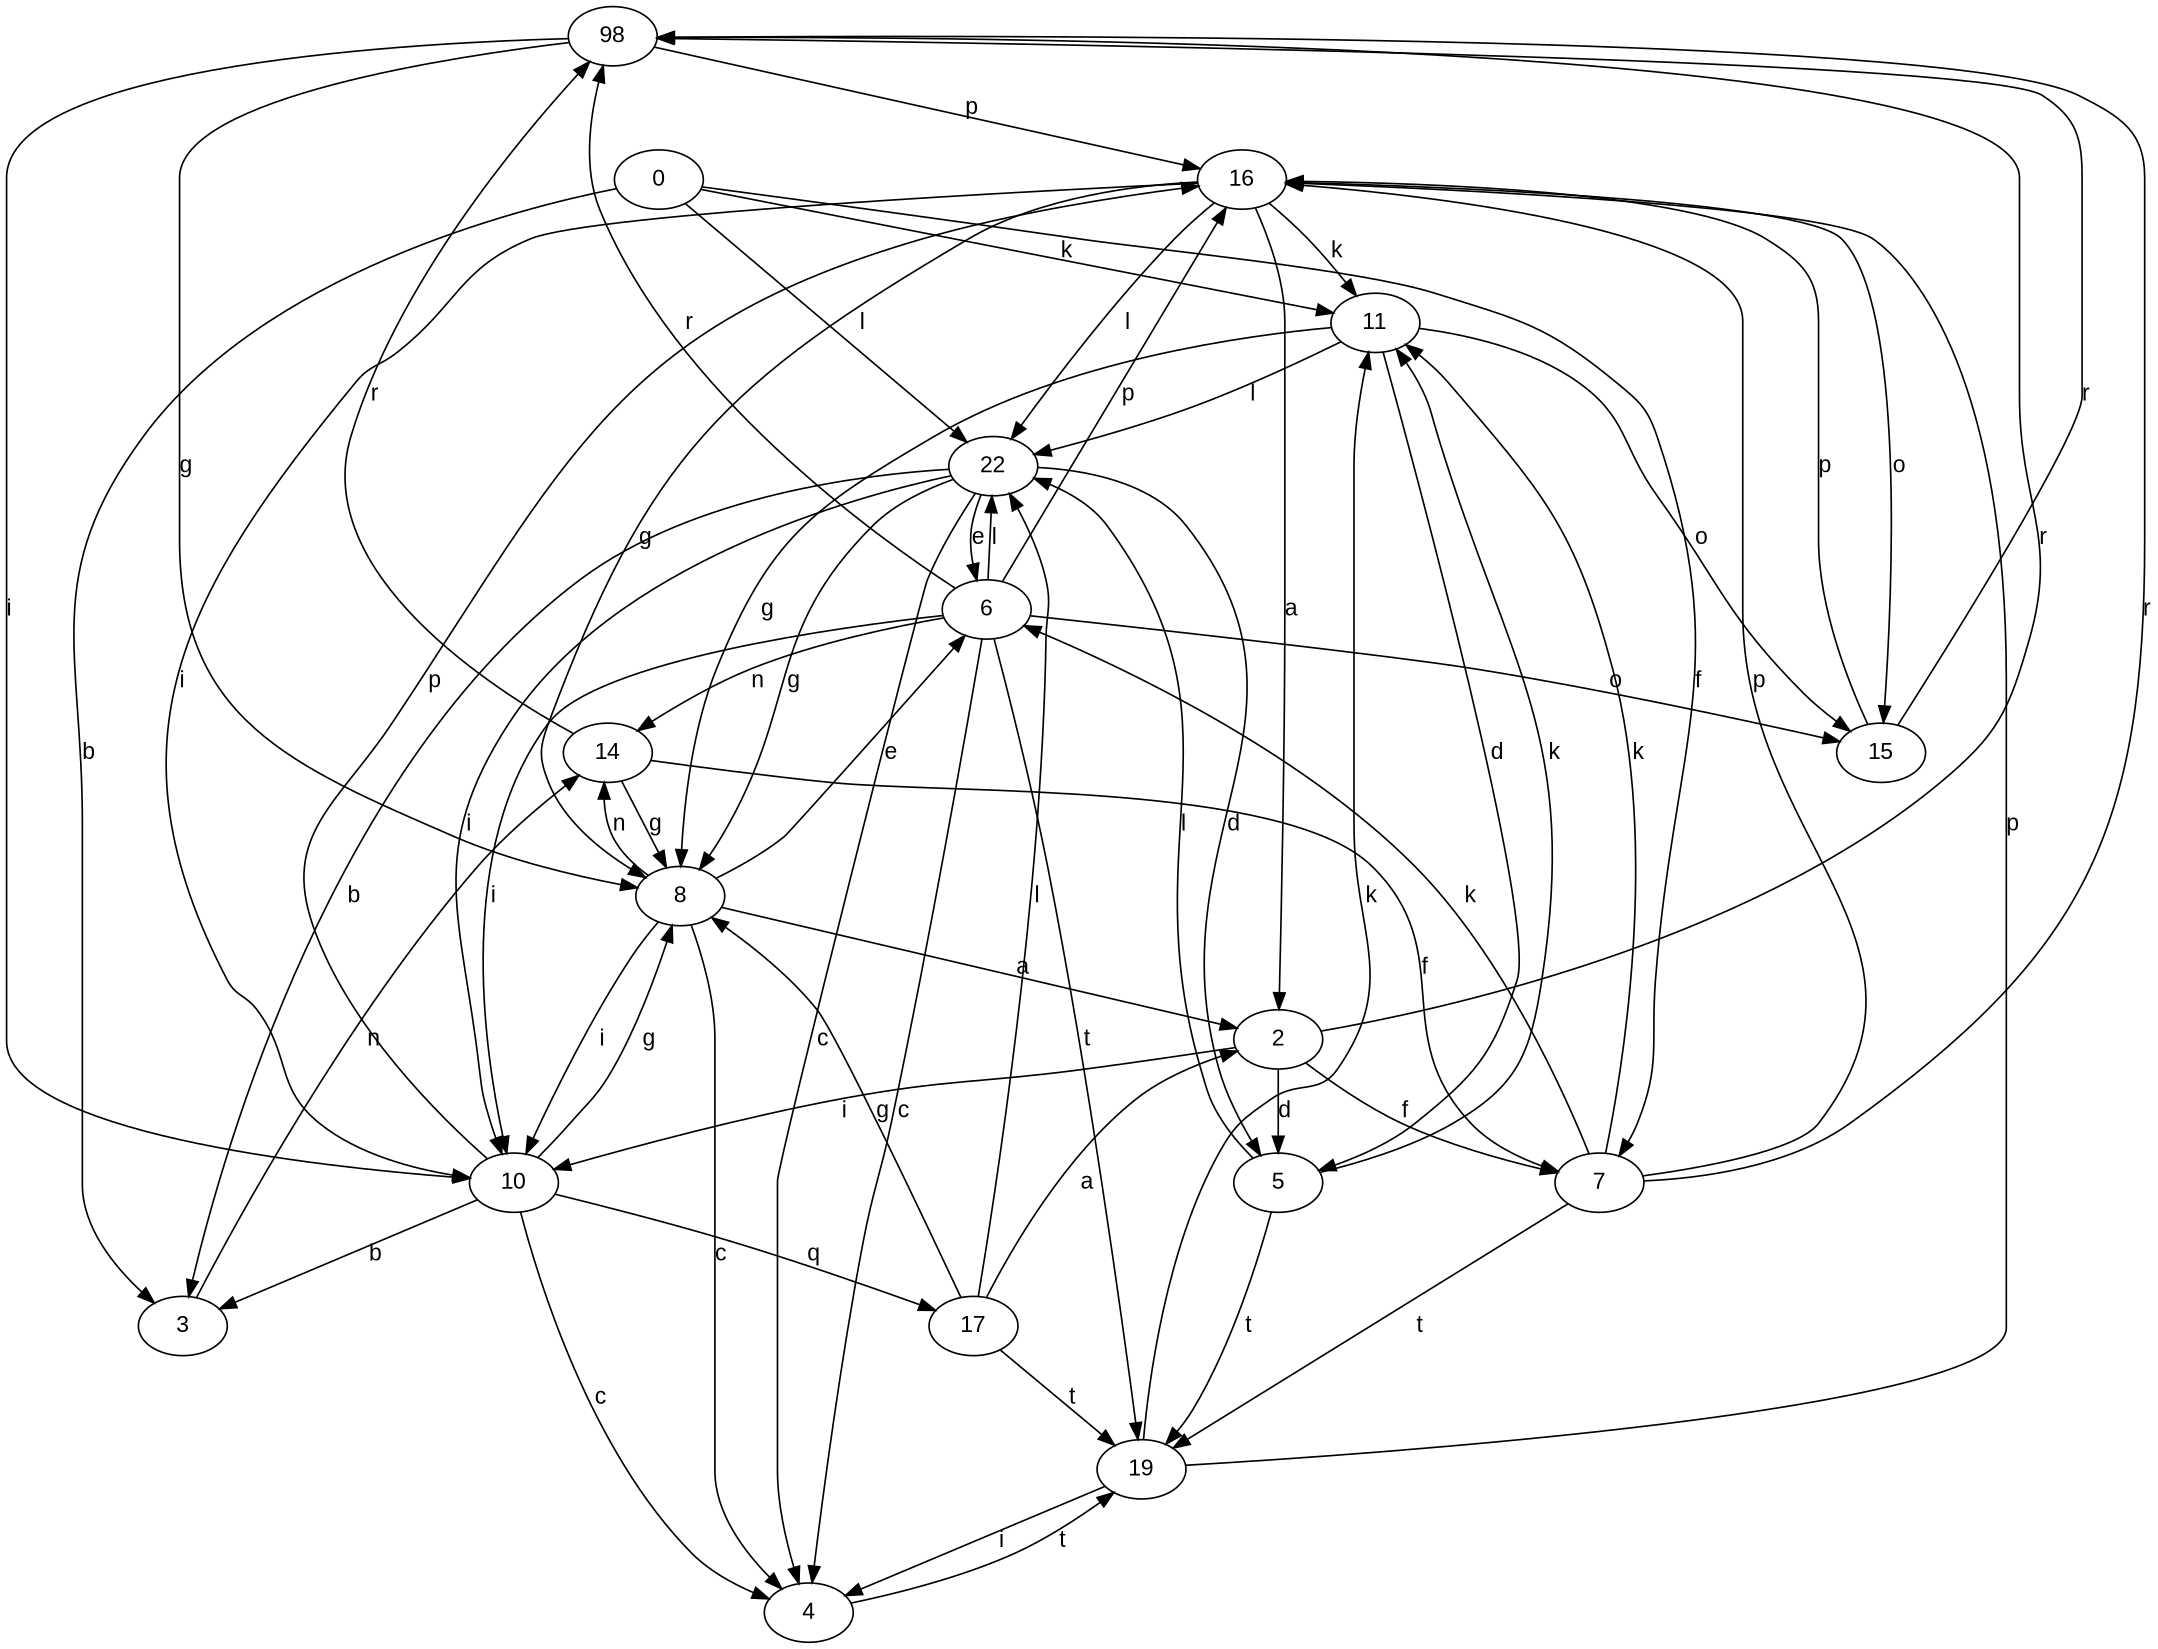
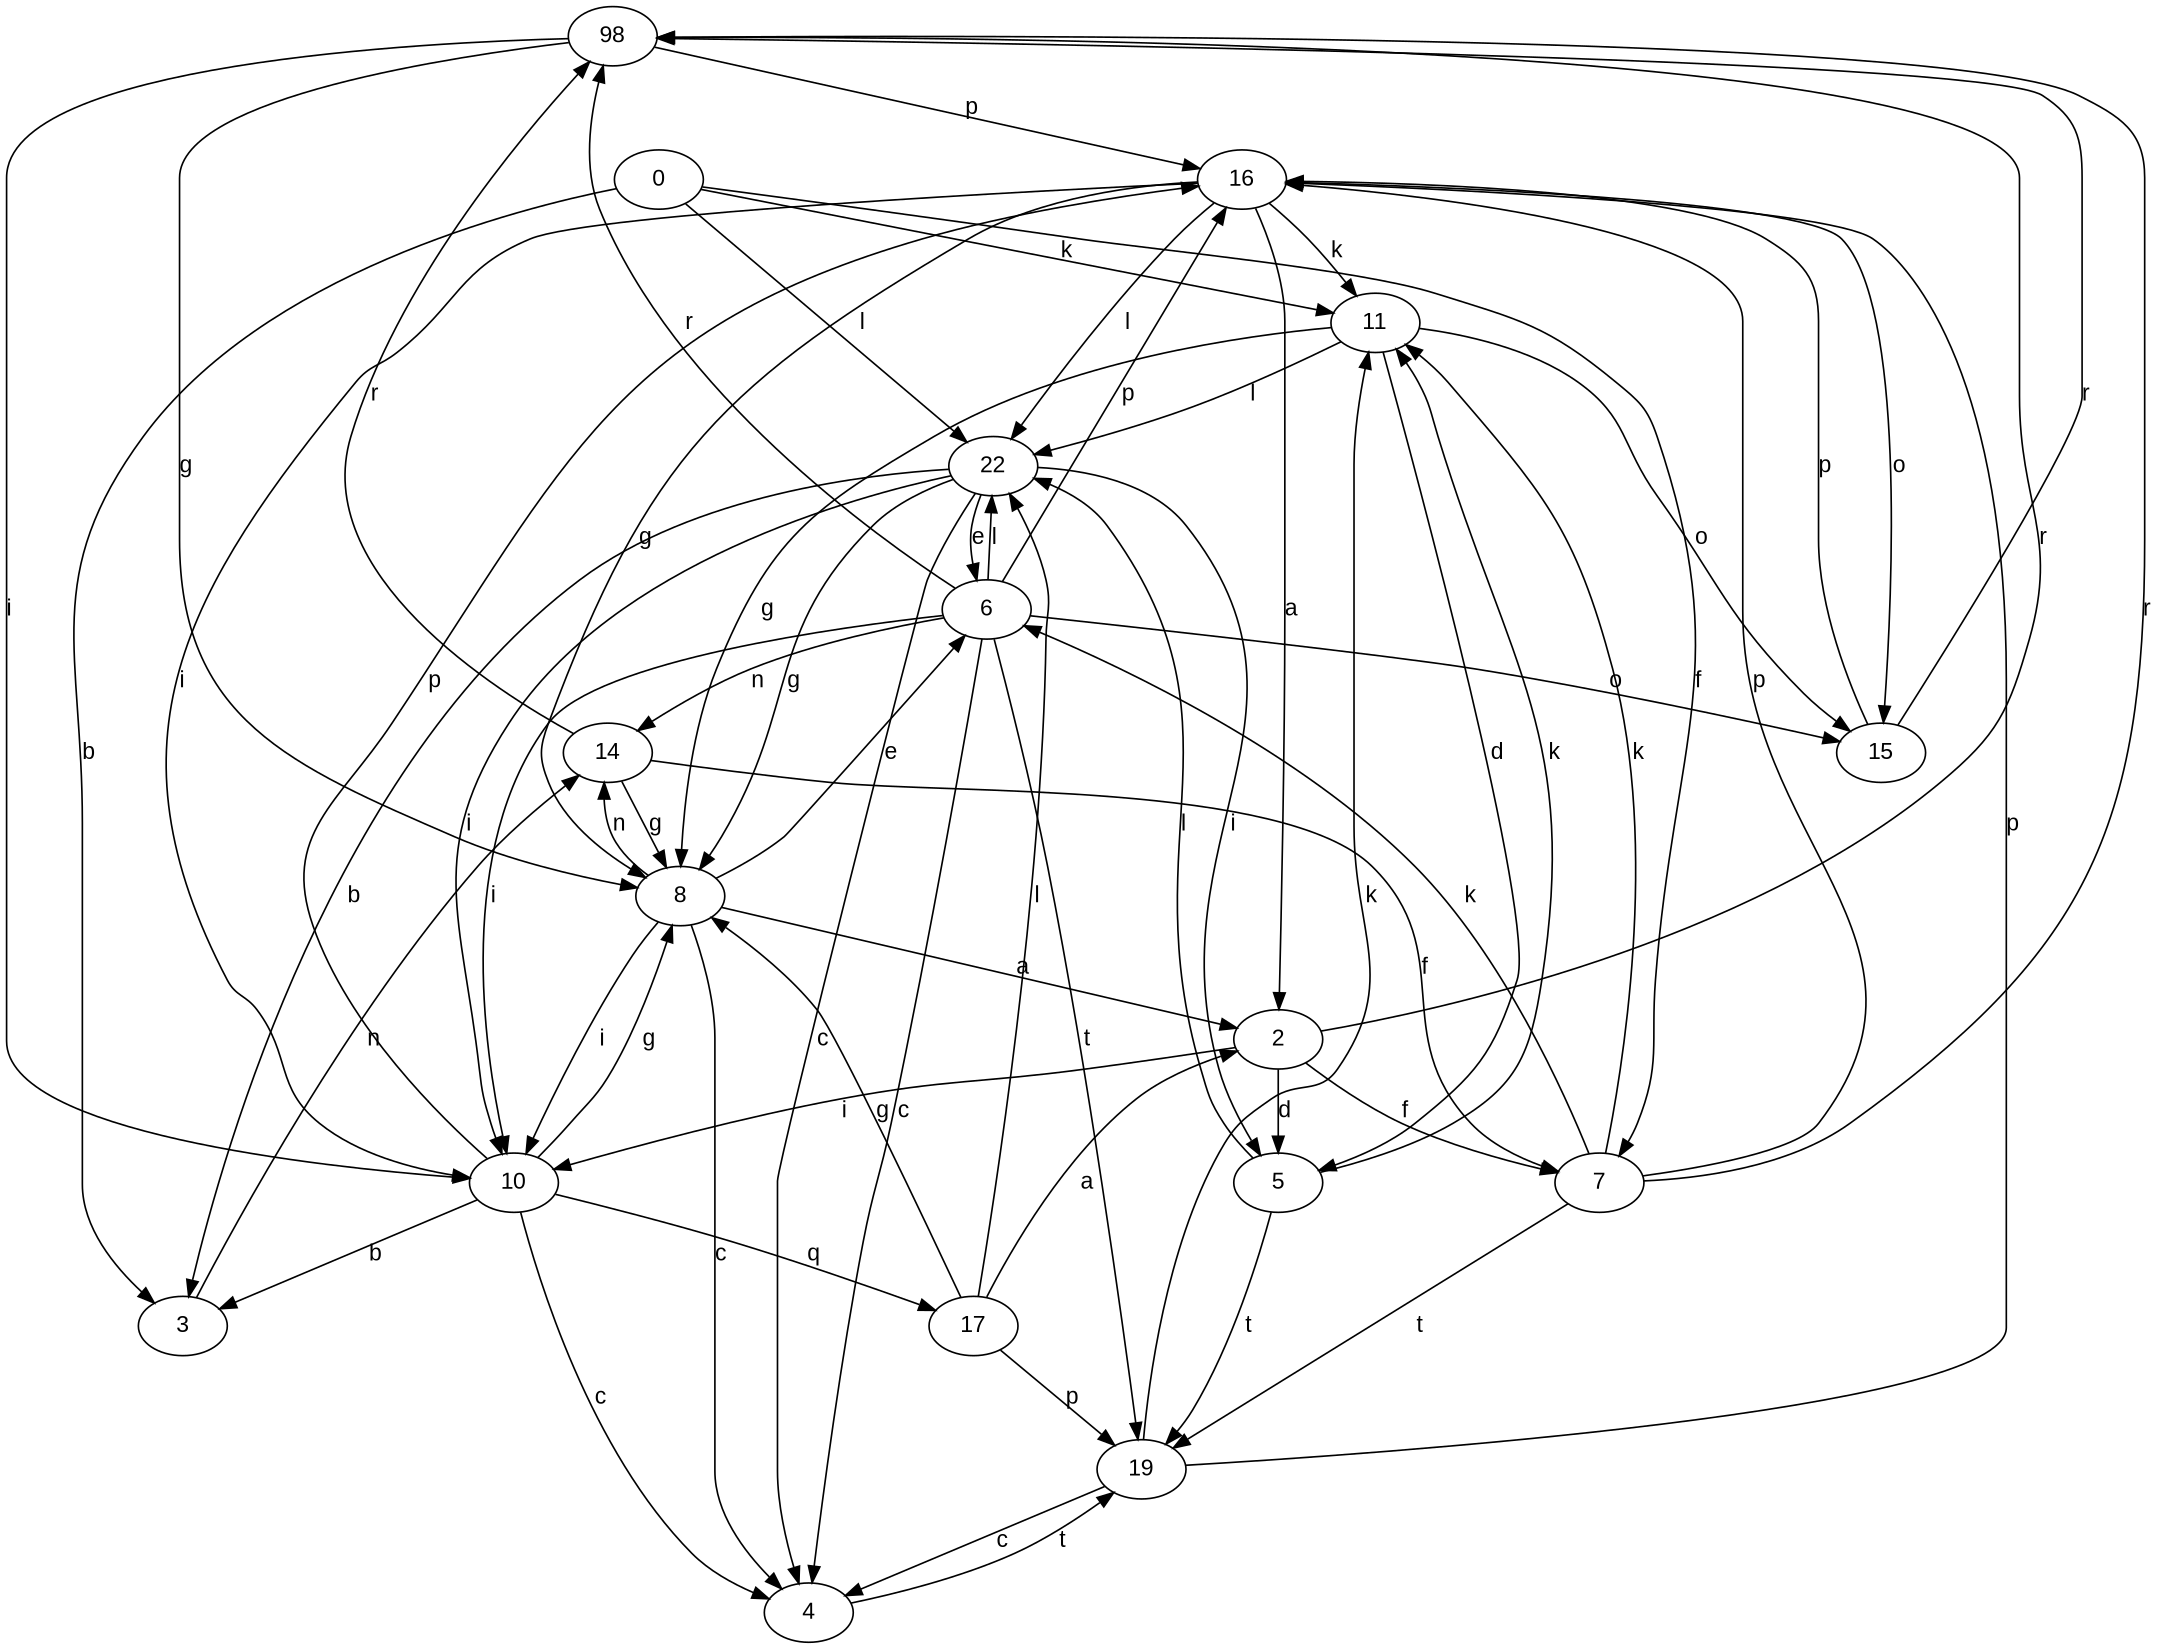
(1234, 824) -> (1234, 824)
(1072, 1398) -> (1072, 1398)
(1002, 1541) -> (1002, 1541)
